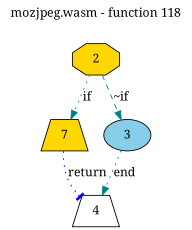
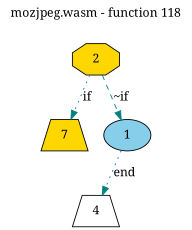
(127, 135) -> (127, 135)
(66, 175) -> none
